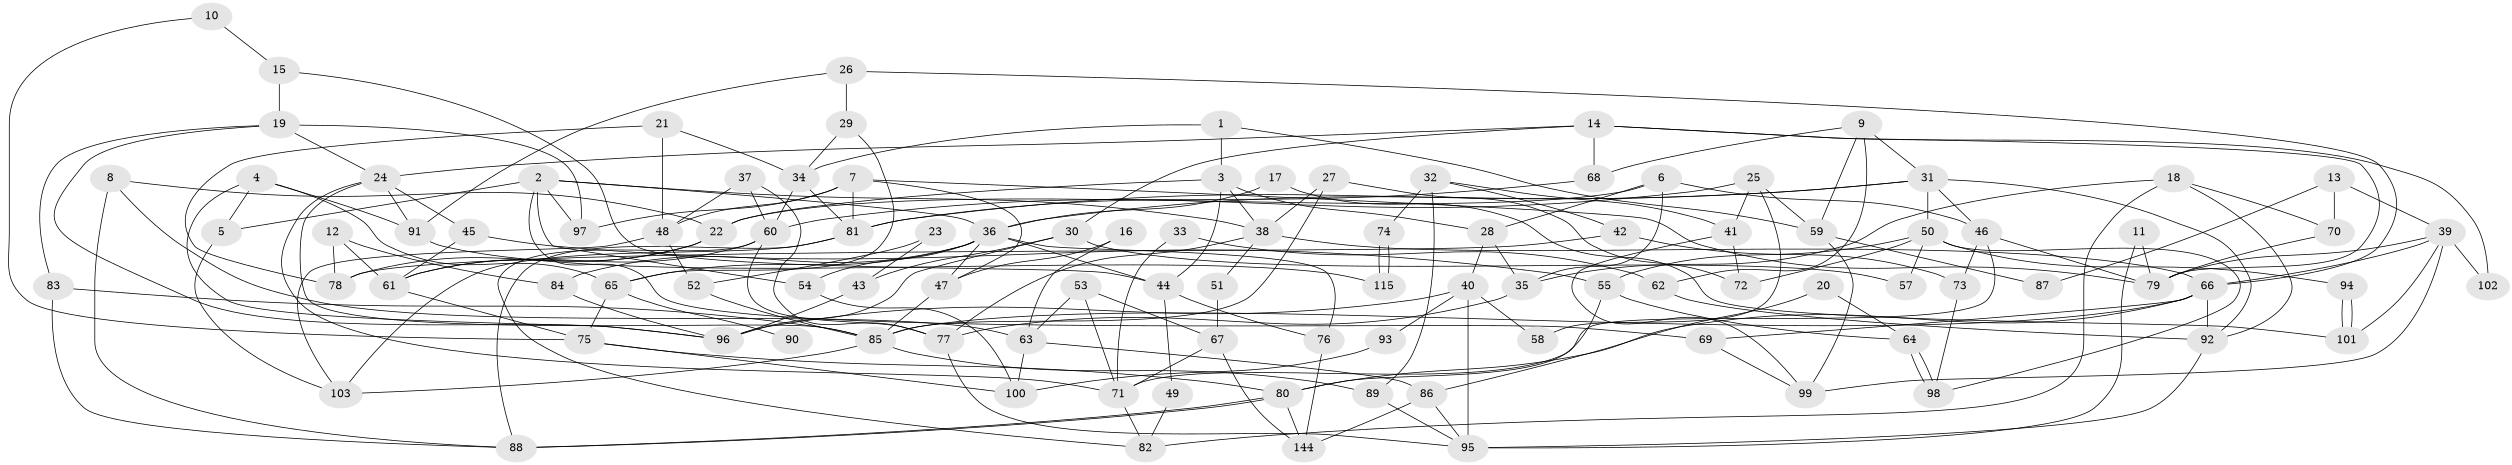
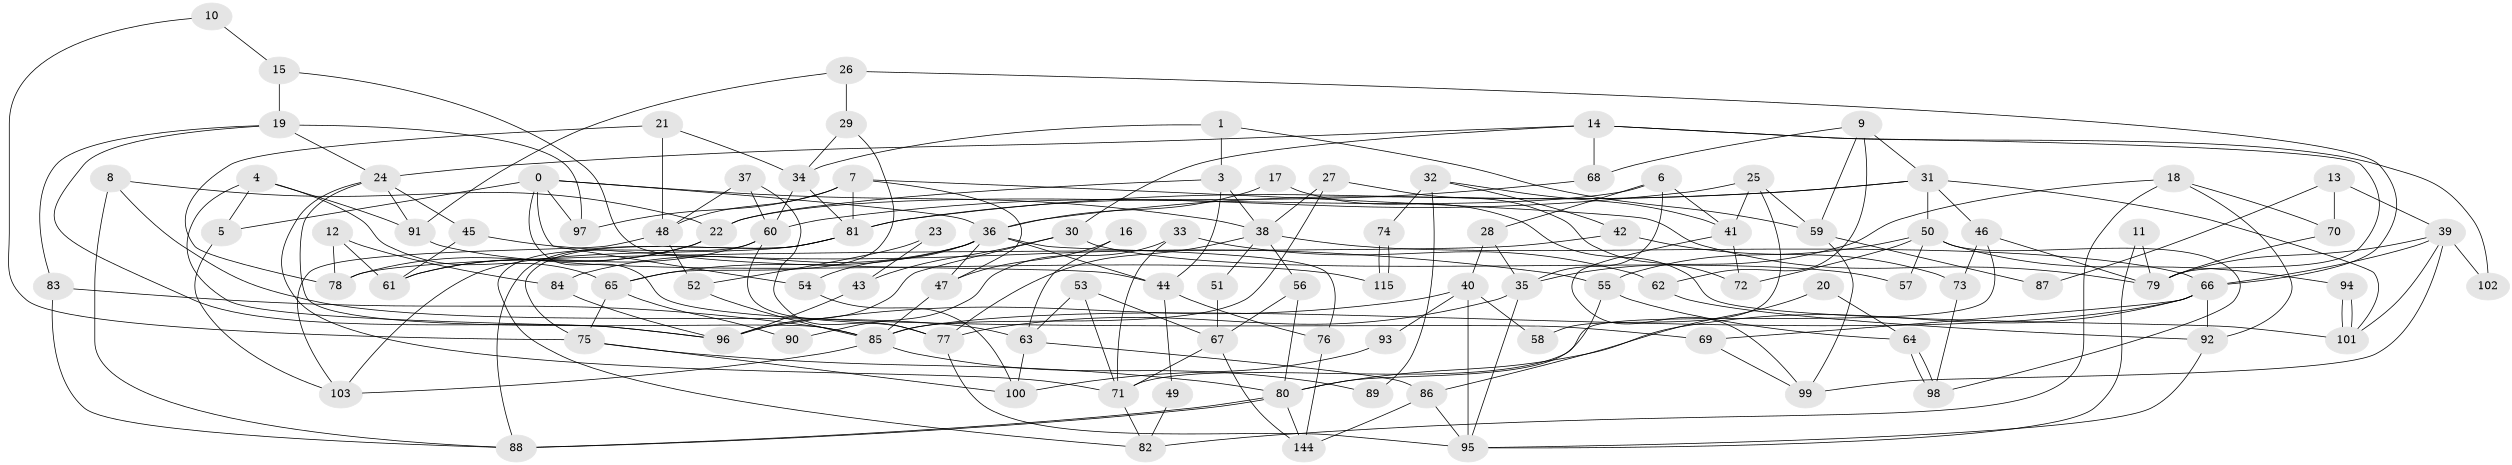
(539, 178) -> (539, 178)
(1824, 200) -> (1695, 205)
(2141, 210) -> (2195, 217)
(1352, 211) -> none
none -> (986, 282)
none -> (1300, 286)
(479, 311) -> (640, 247)
(1420, 421) -> (1497, 361)
